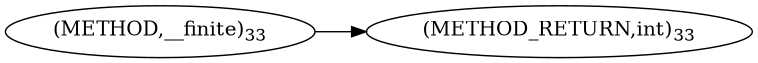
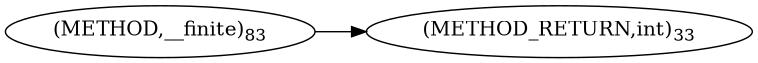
(256, 30) -> (256, 30)
